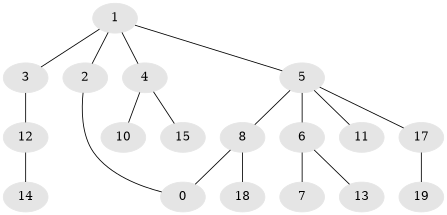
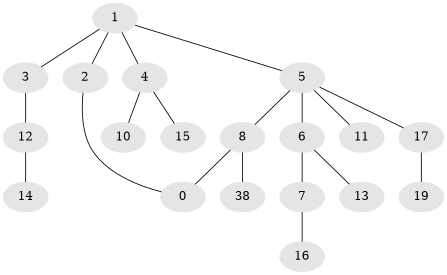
(243, 197) -> (243, 197)
none -> (302, 257)
